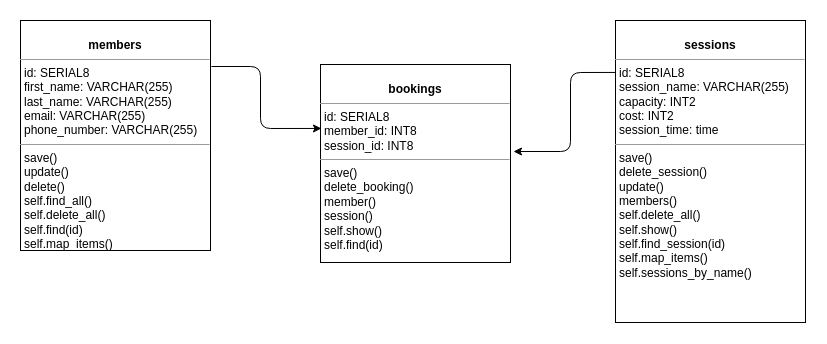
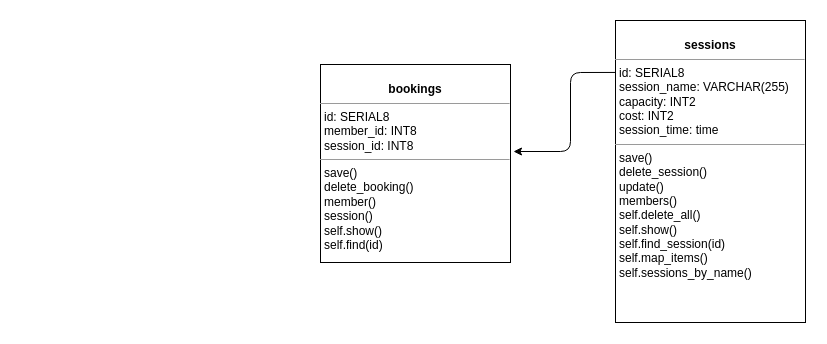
(261, 100) -> none
(116, 136) -> none
